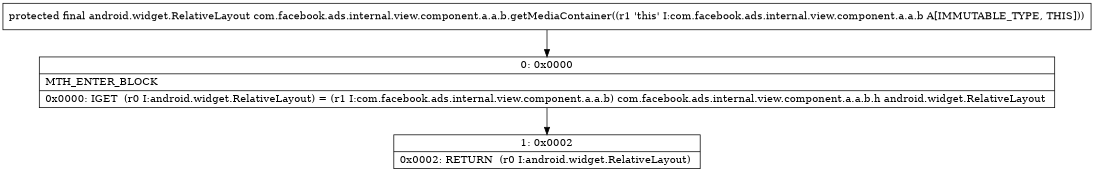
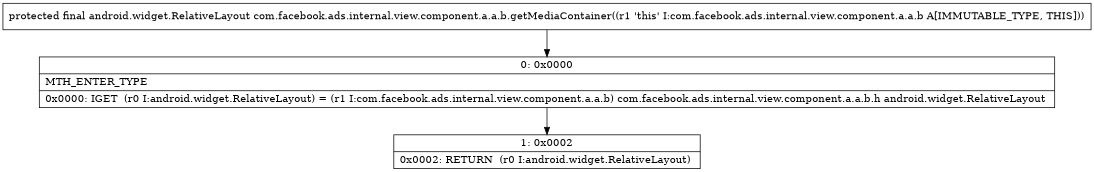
(102, 82) -> (97, 82)
